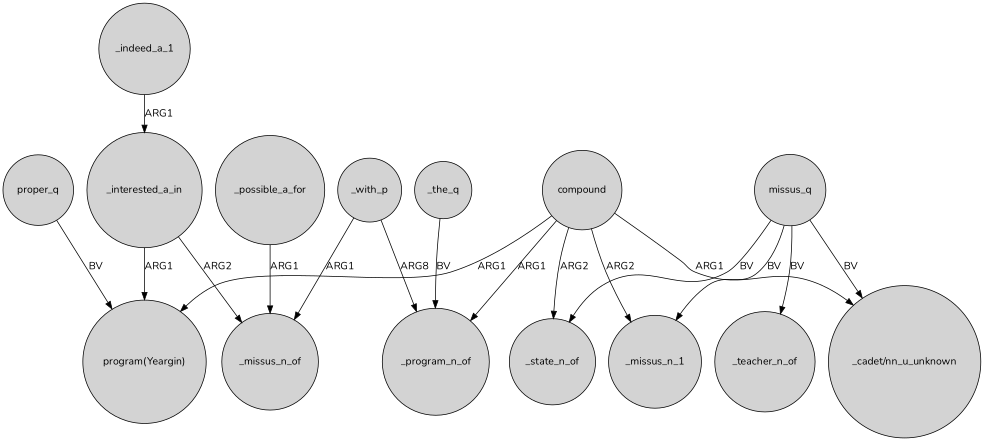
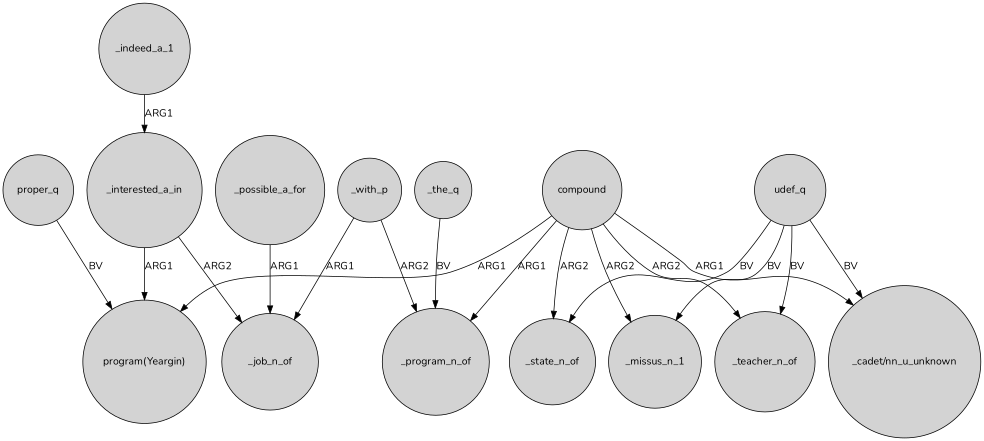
(790, 190) -> (790, 190)
(415, 267) -> (415, 267)
none -> (650, 271)
(270, 362) -> (270, 362)
